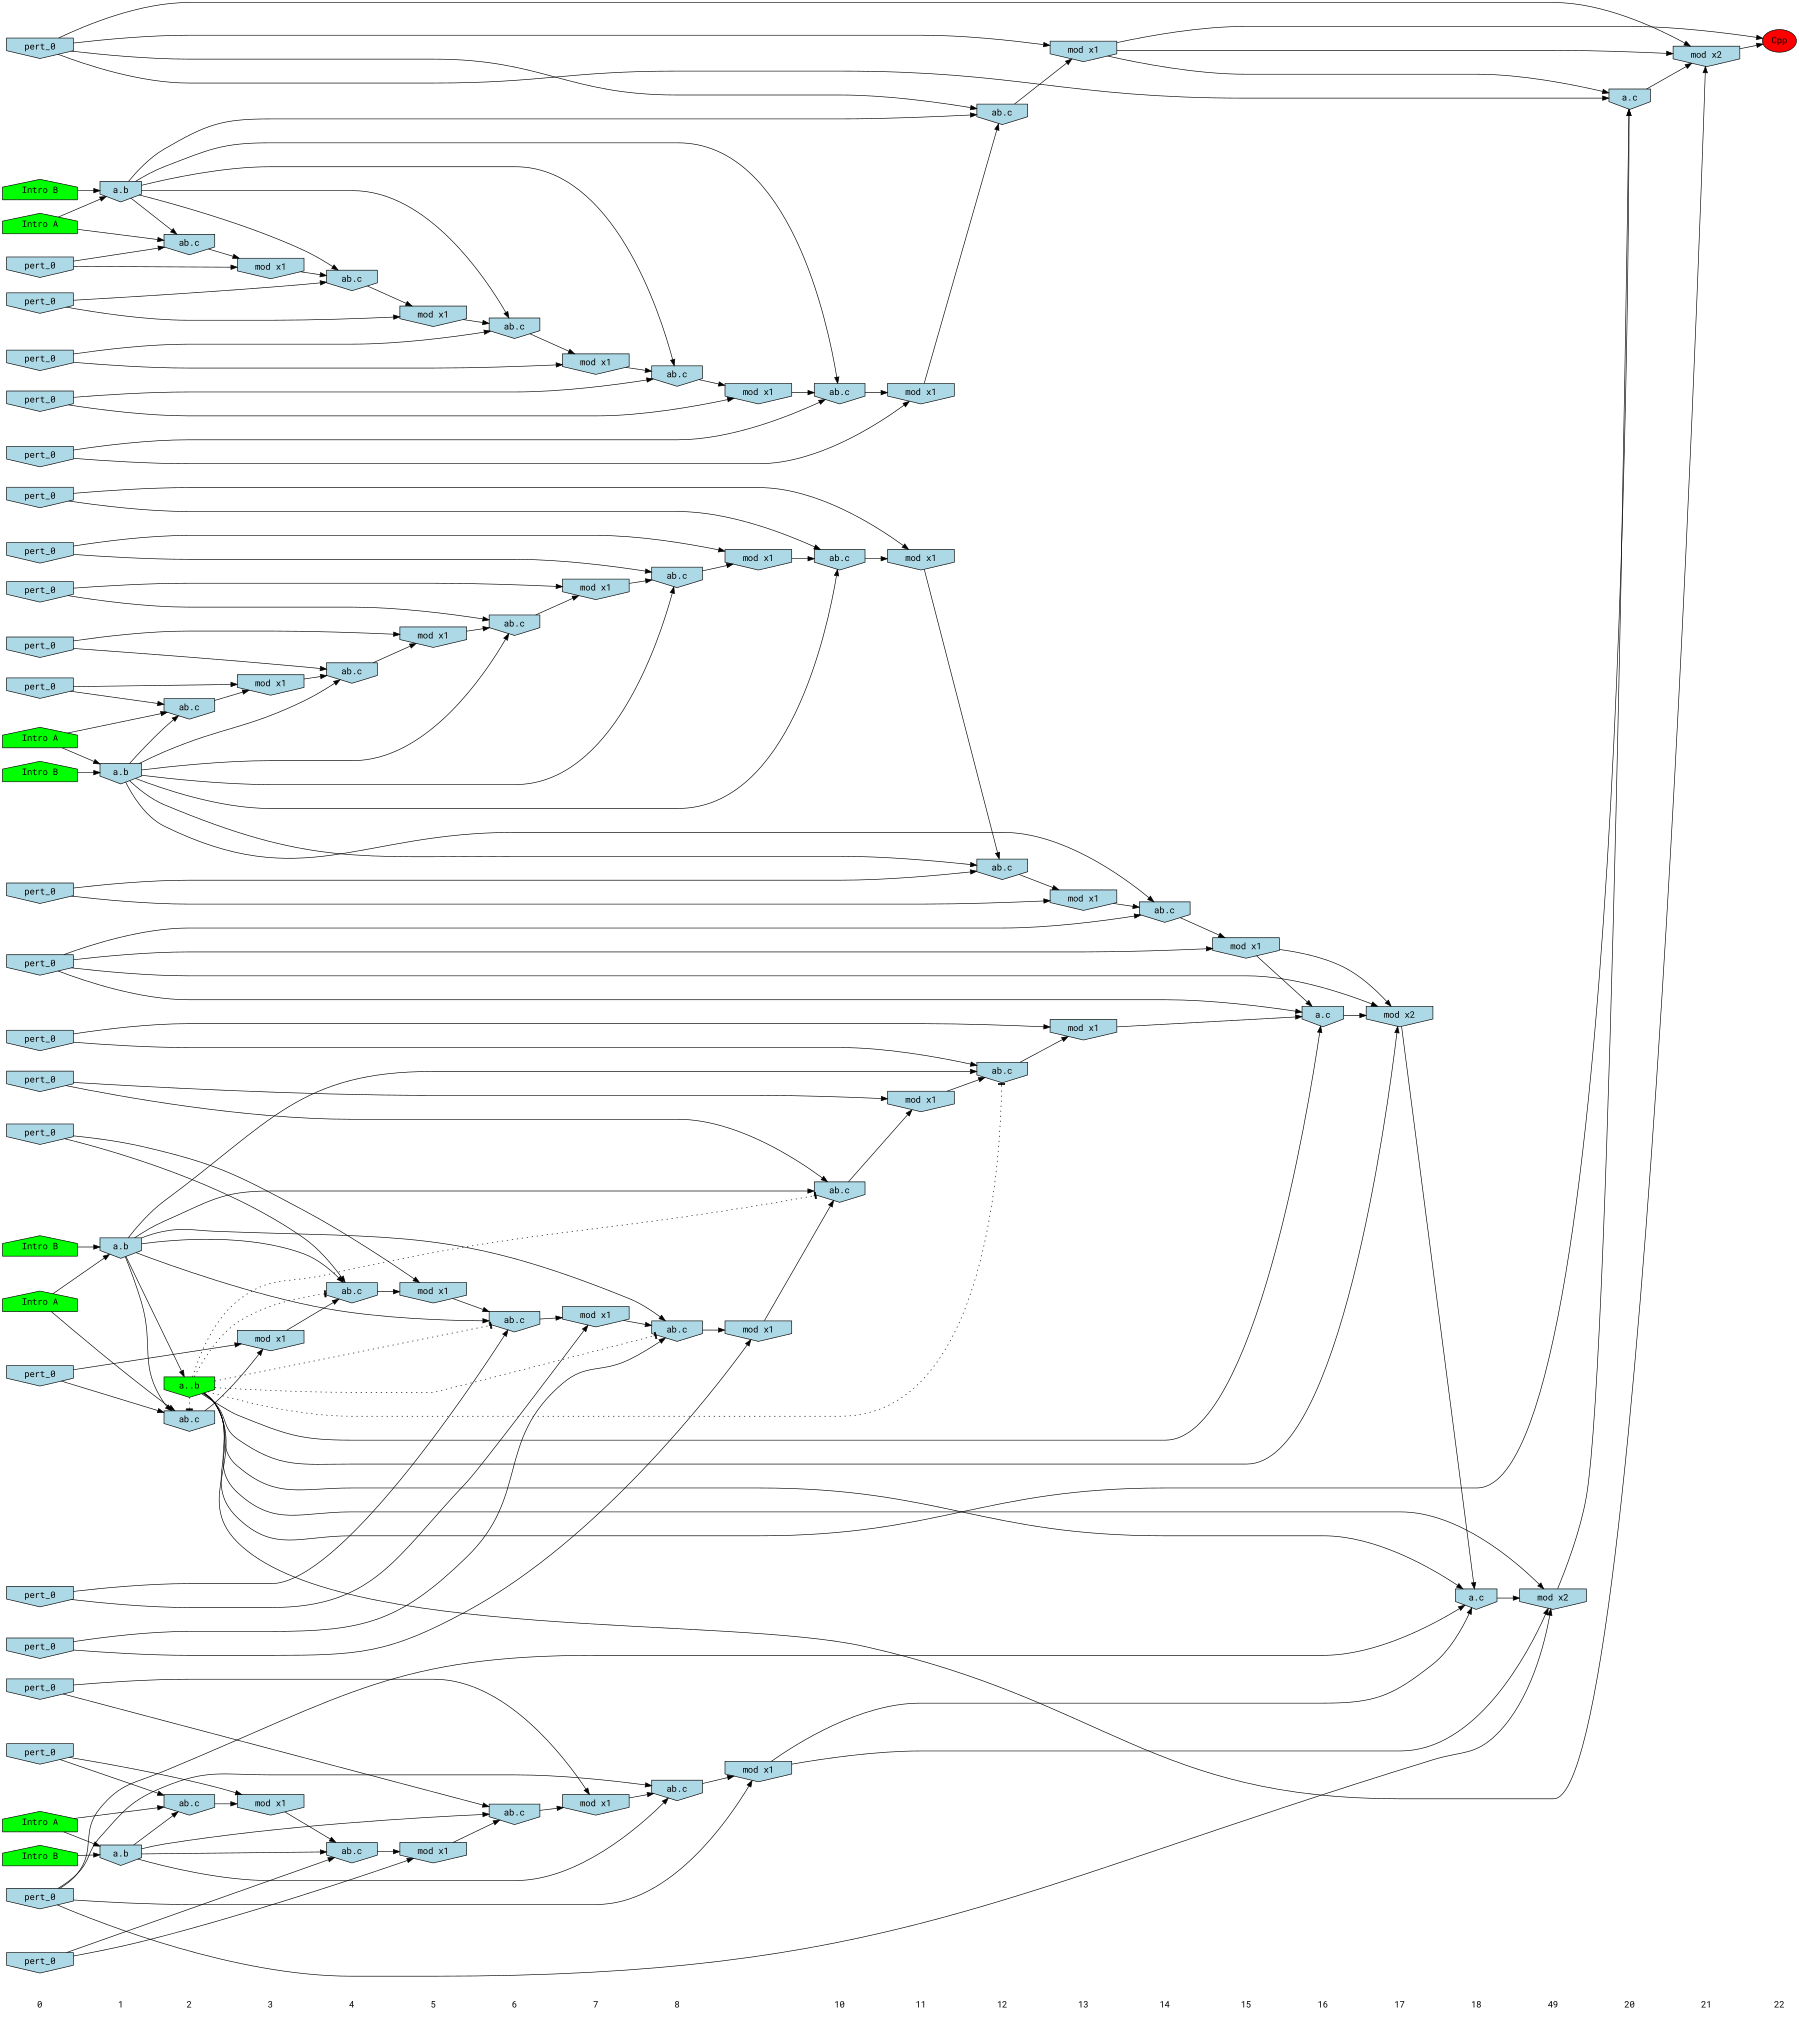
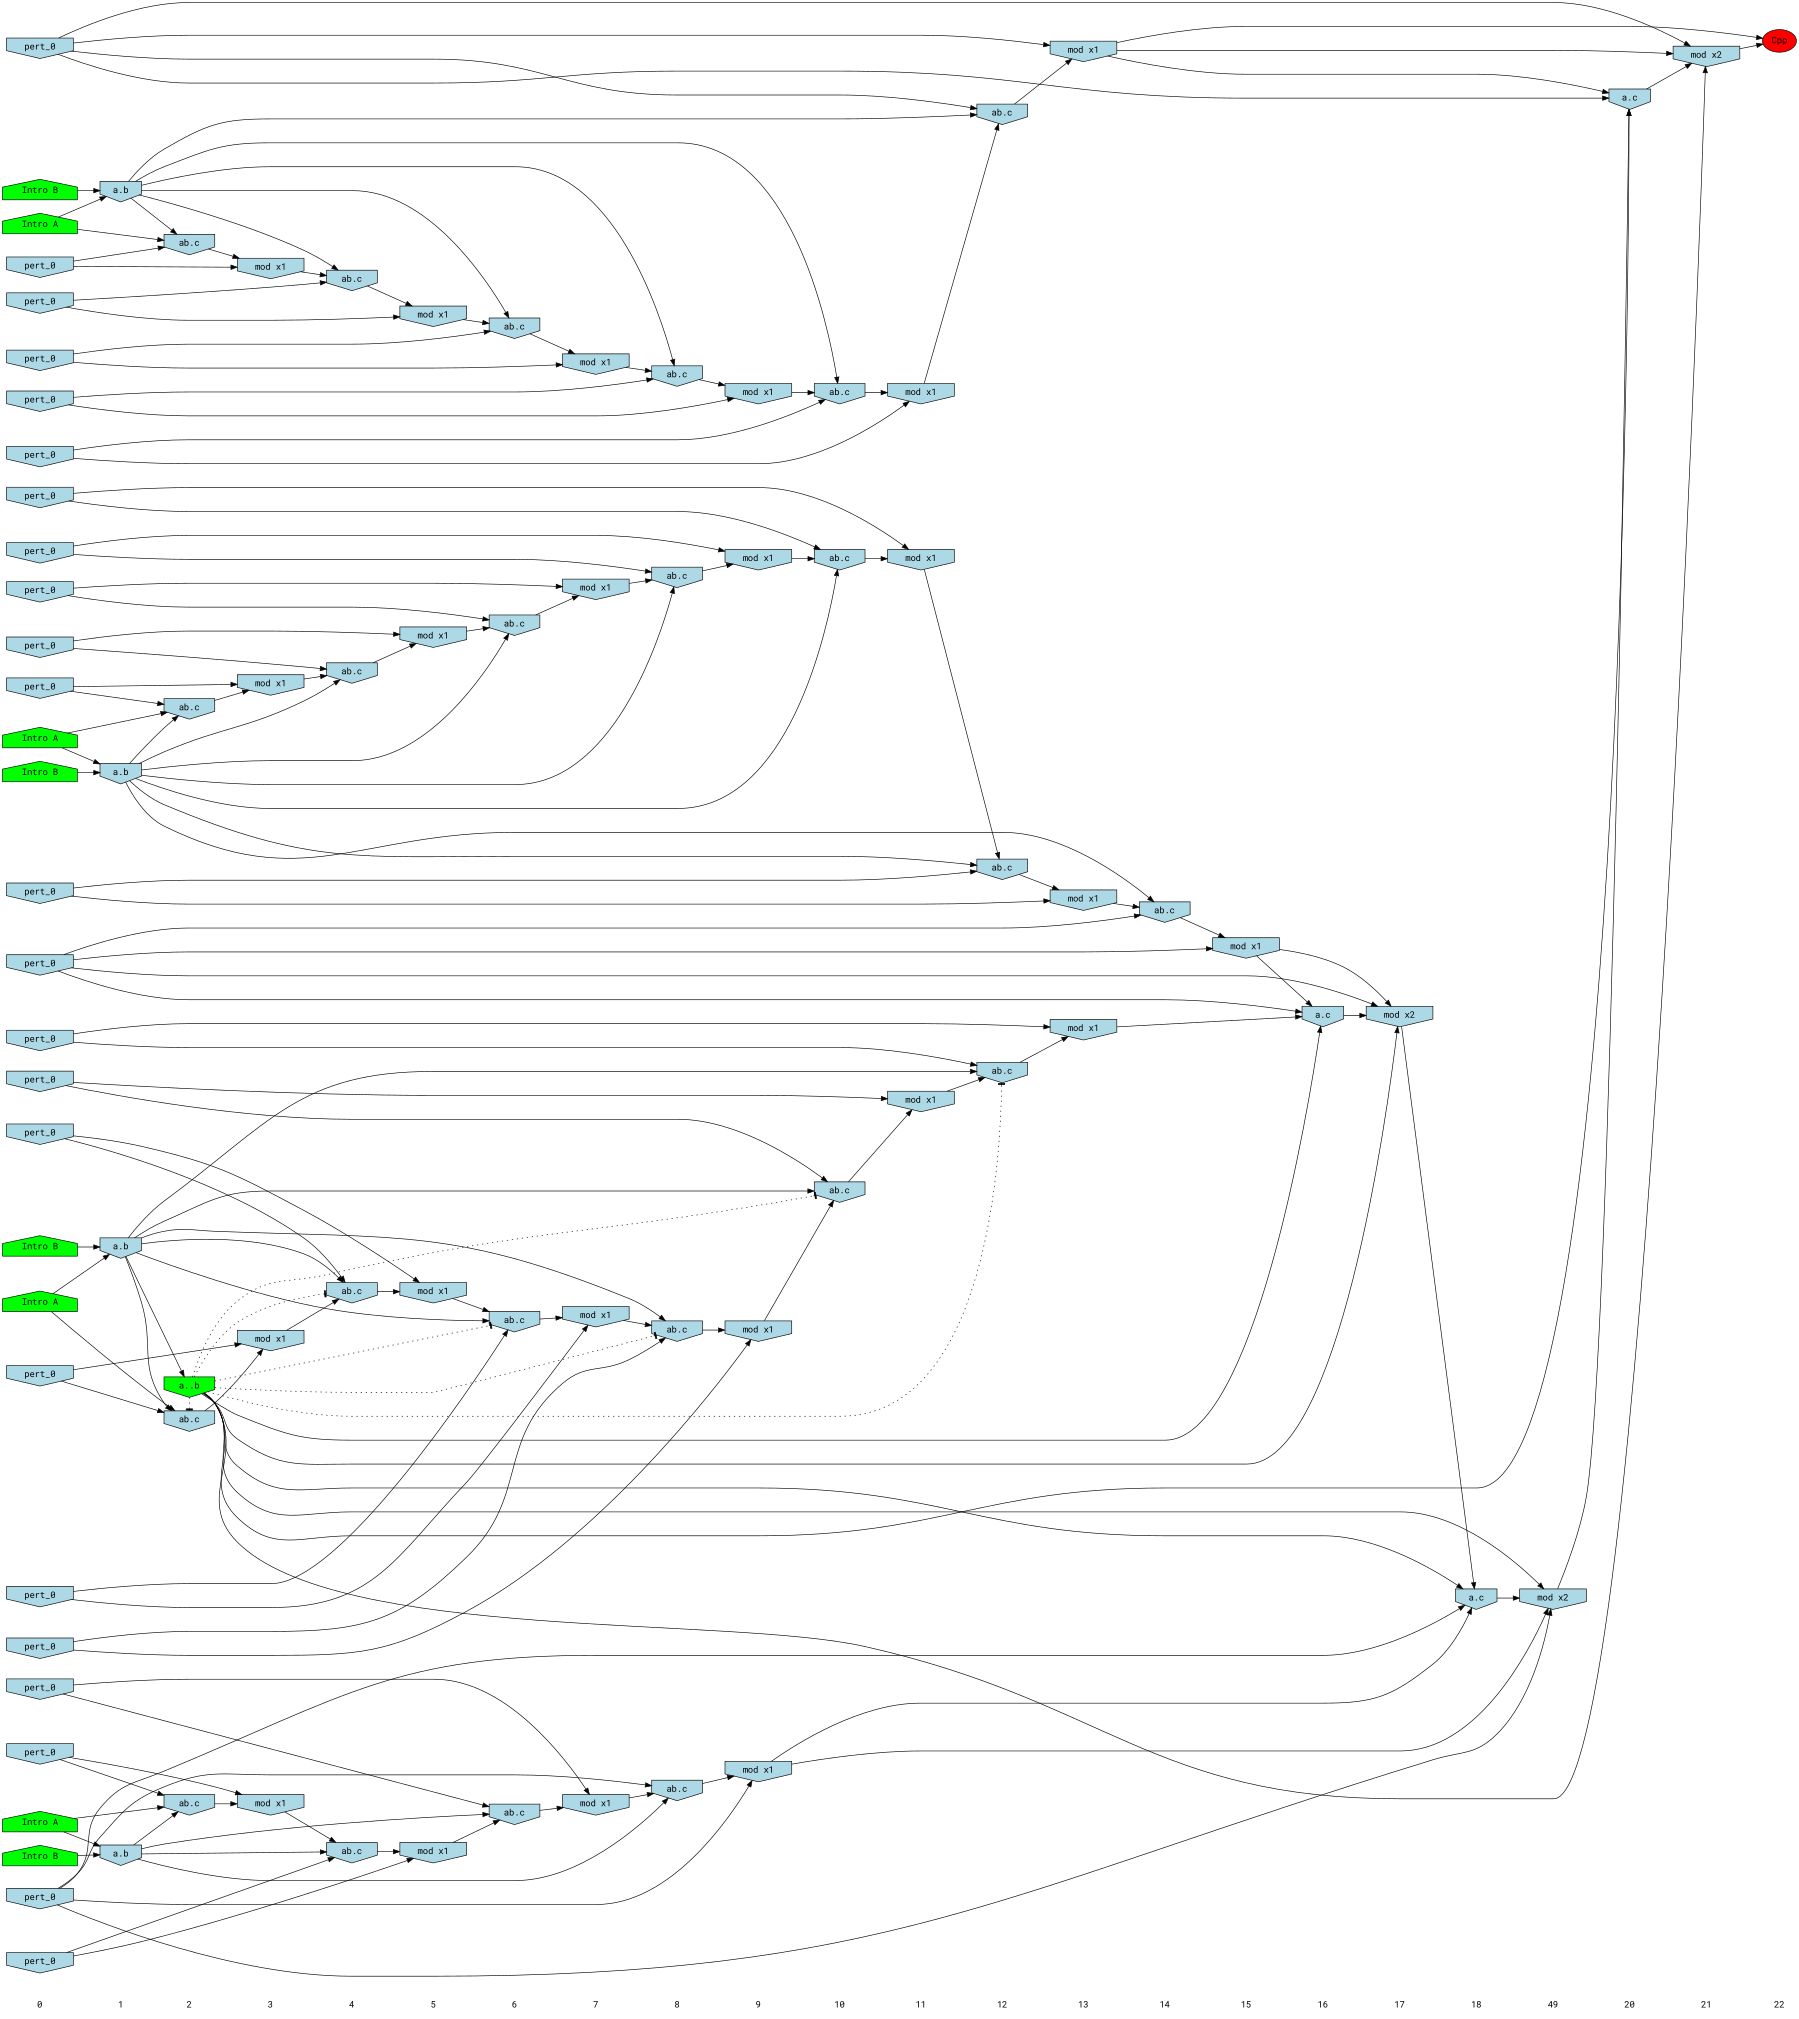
none -> (758, 2005)
